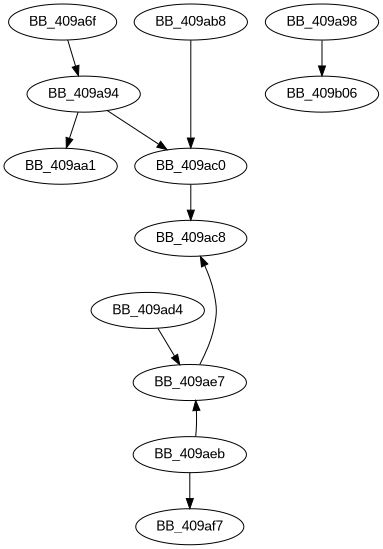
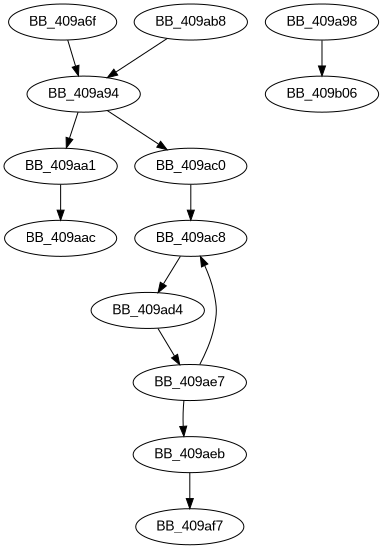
(191, 89) -> (142, 55)
none -> (61, 238)
none -> (172, 270)
(197, 423) -> (183, 413)
